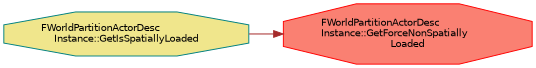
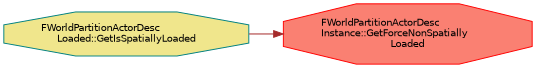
(126, 34) -> (126, 34)
